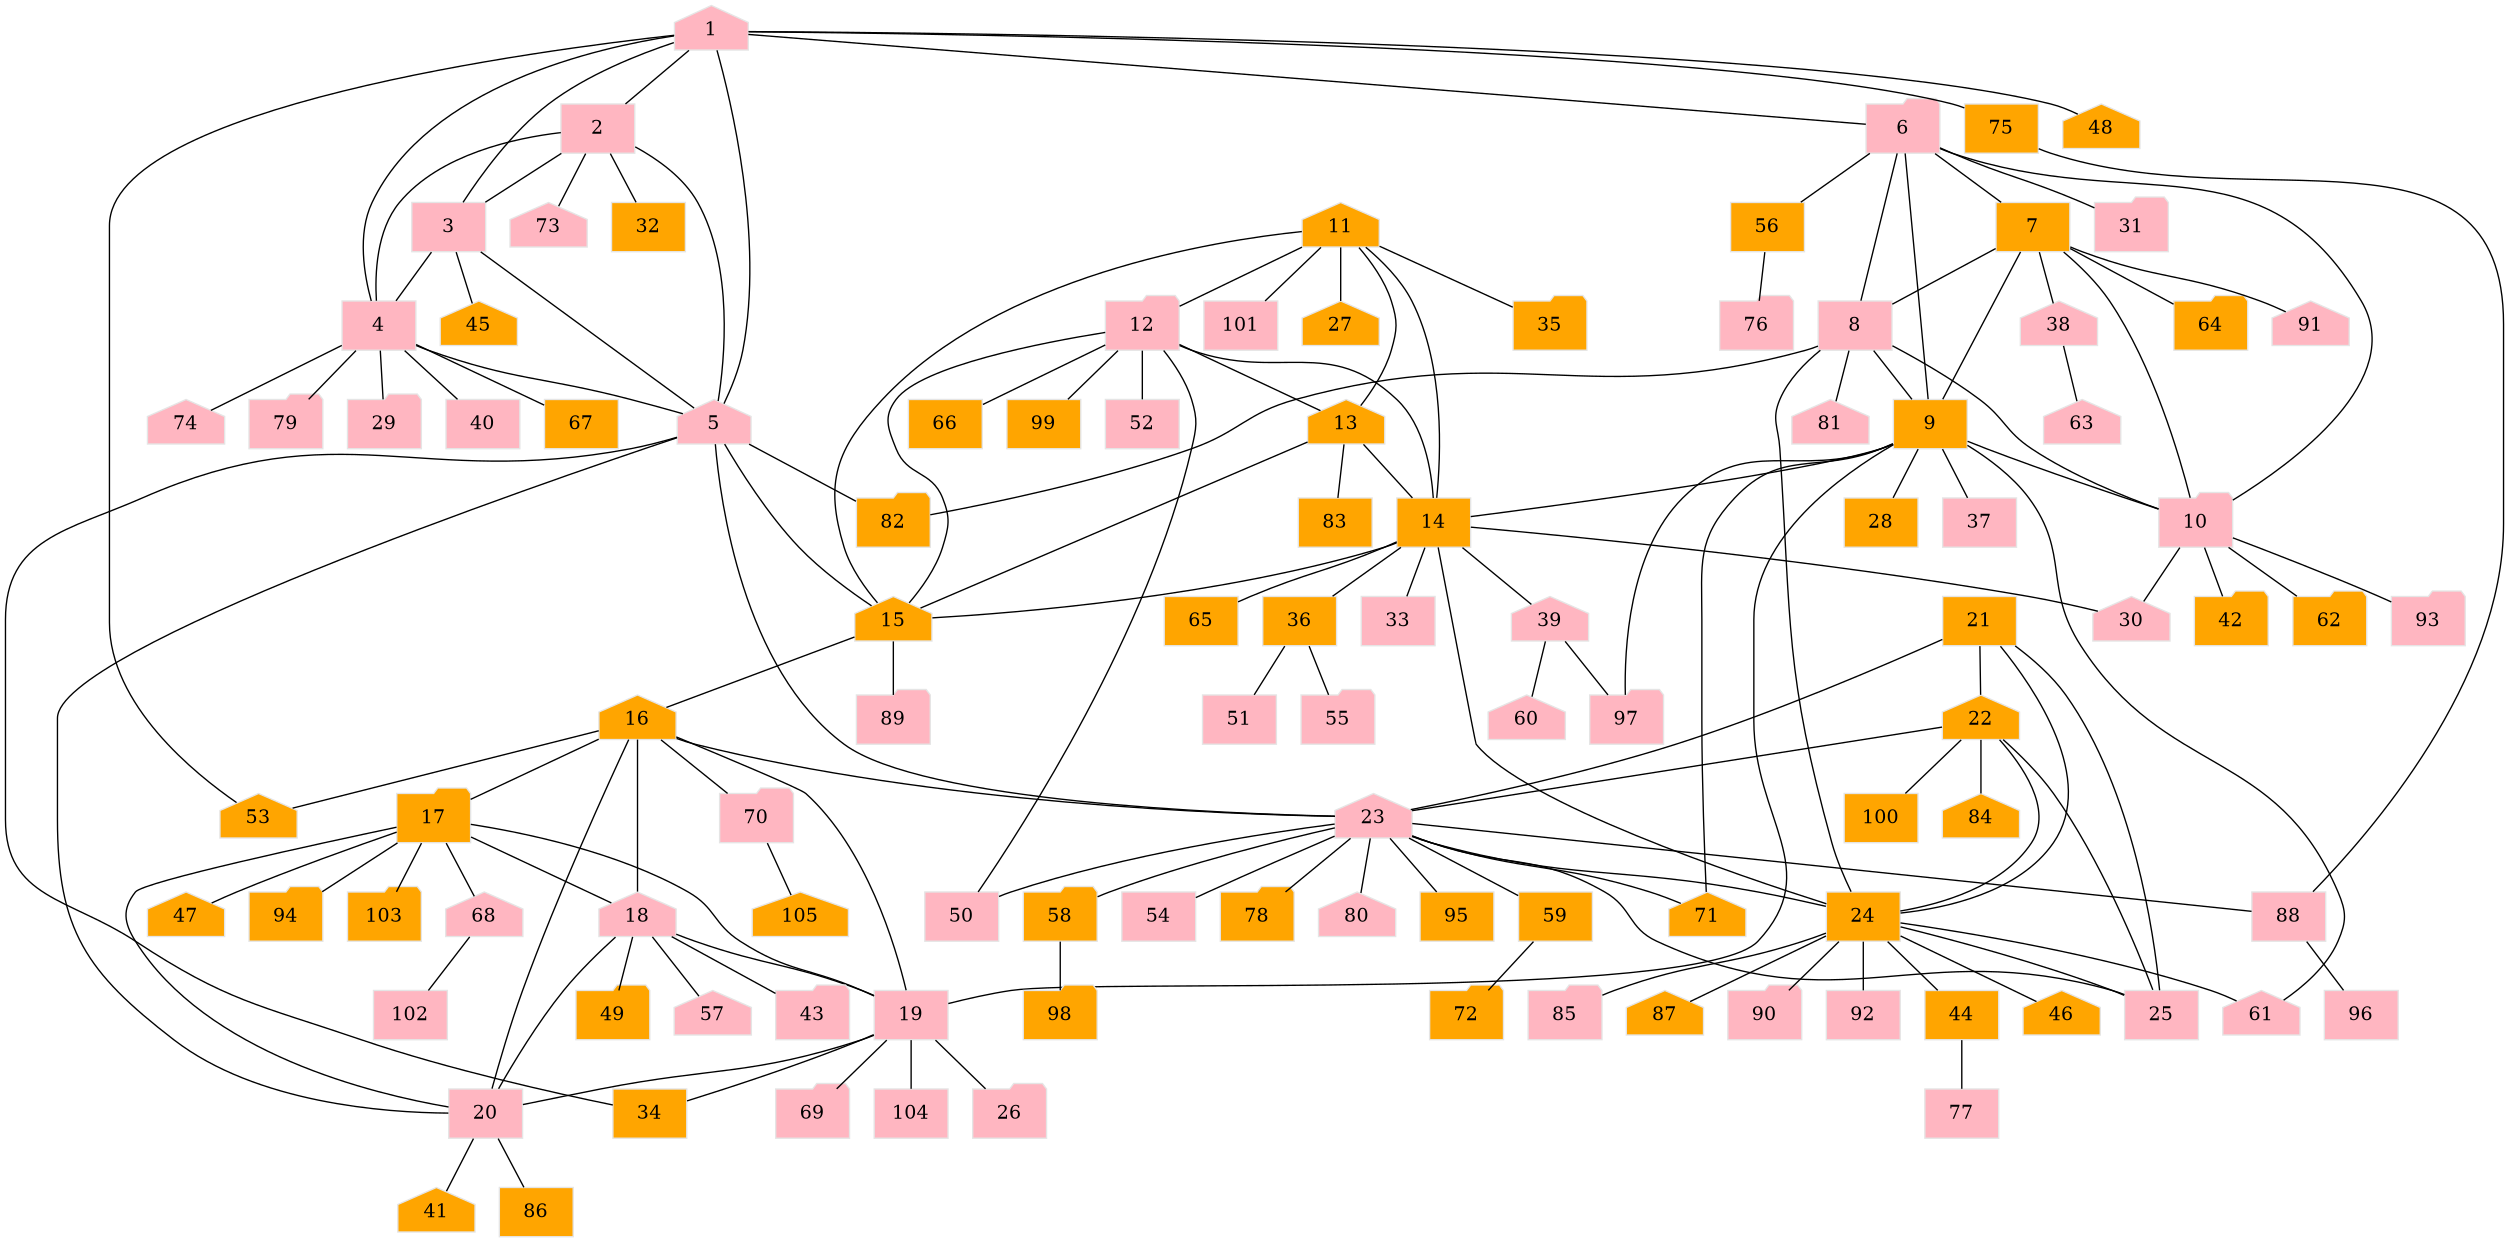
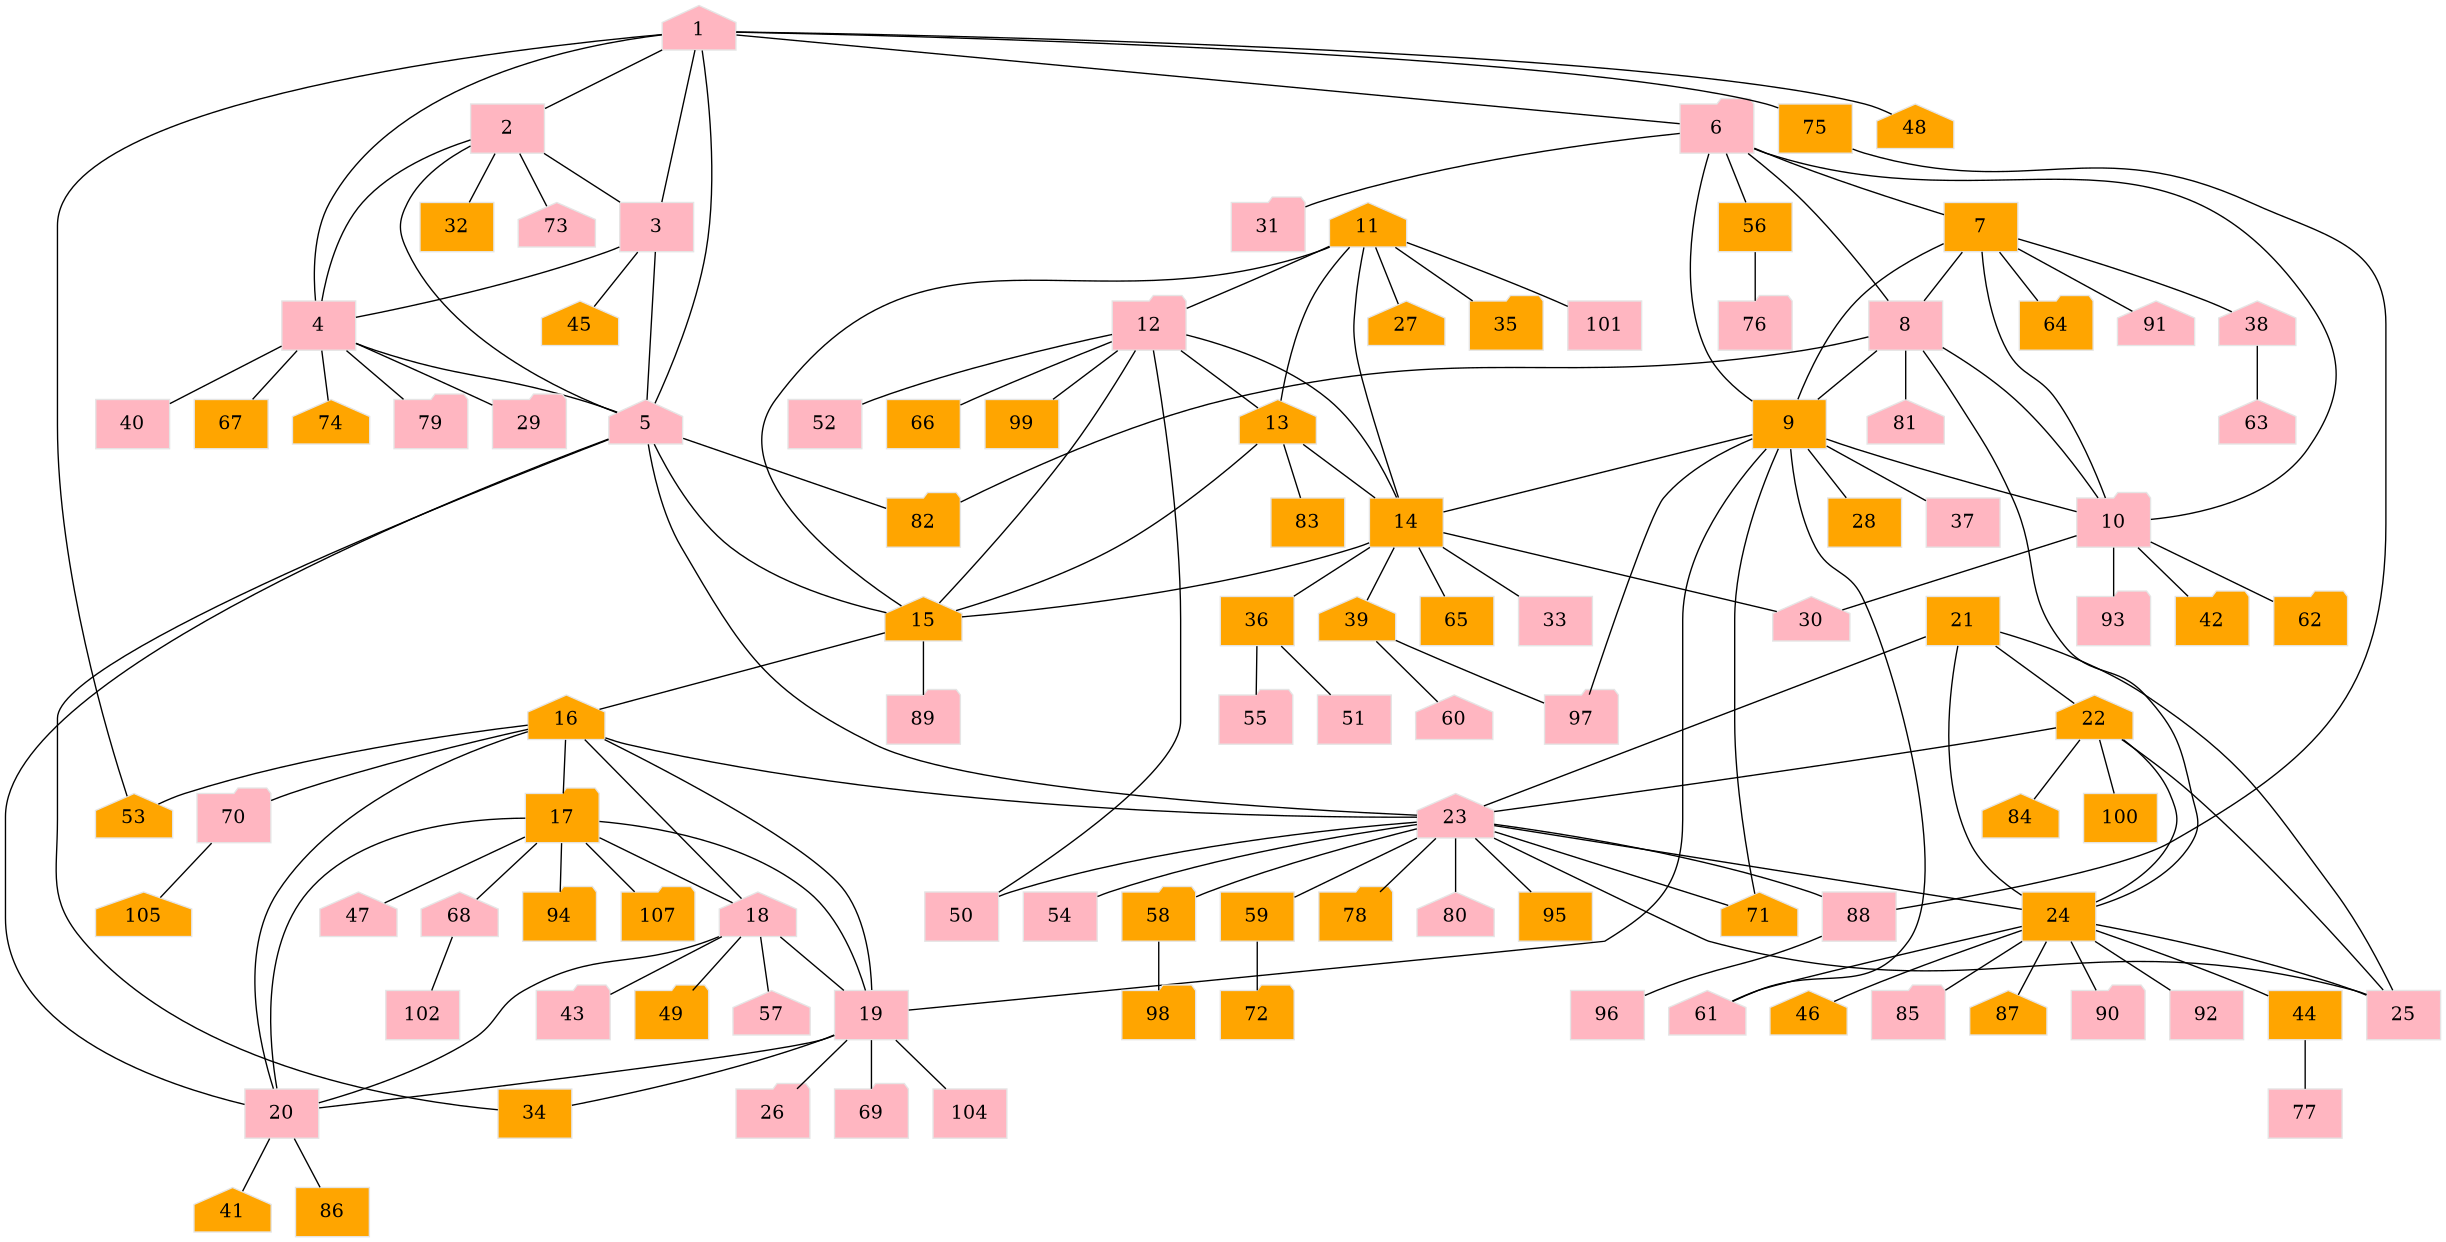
(186, 424) -> (331, 424)
(1550, 621) -> (1357, 621)
(1553, 797) -> none
(186, 917) -> (358, 917)
(384, 917) -> (658, 917)
